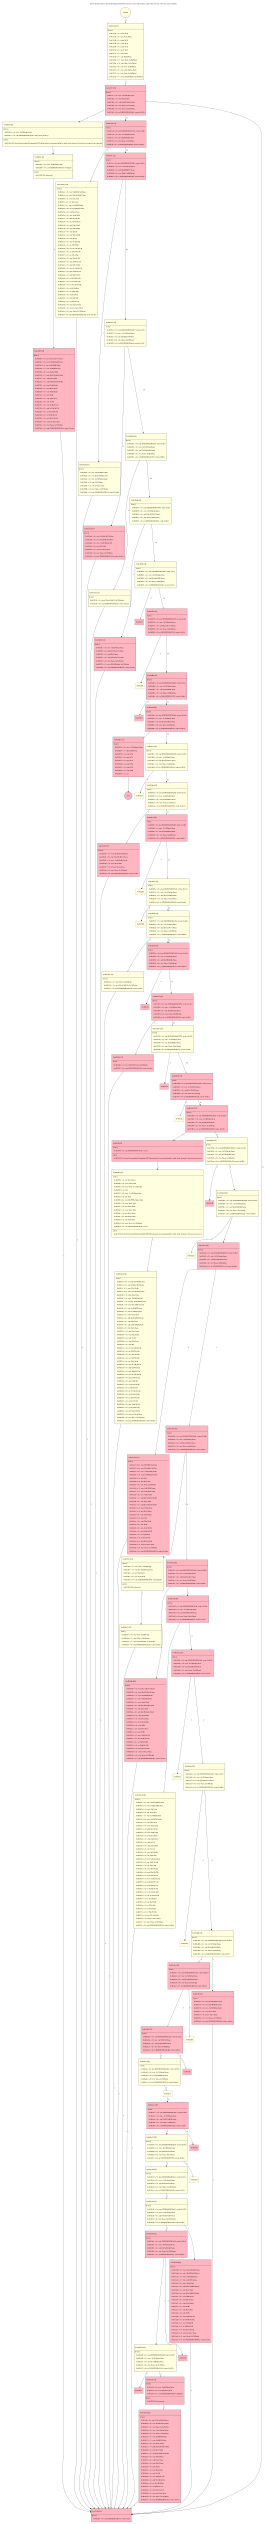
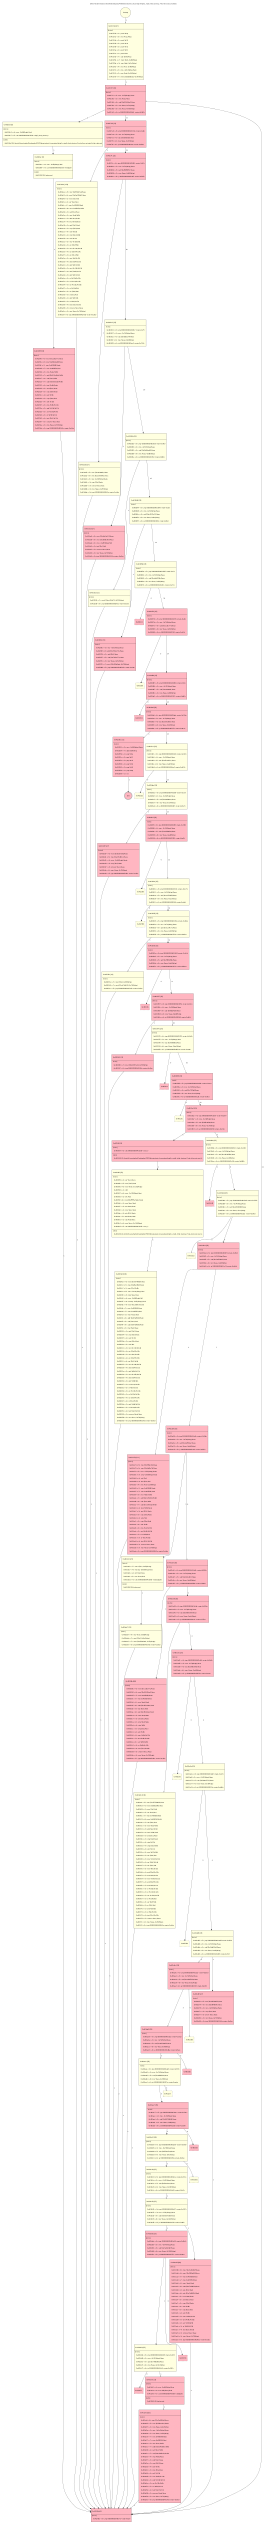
(168, 2099) -> (160, 2093)
